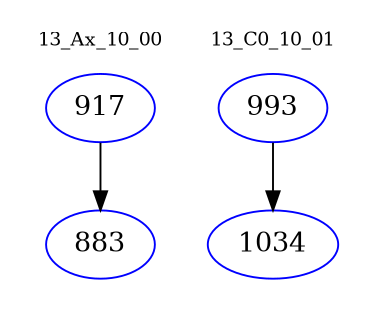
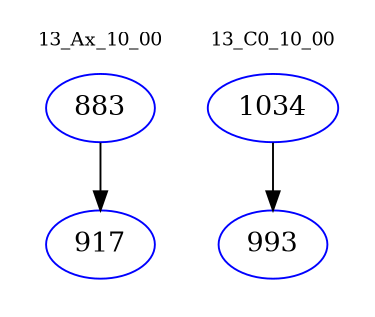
(273, 41) -> (273, 41)
(100, 167) -> (100, 167)
(273, 167) -> (273, 167)
